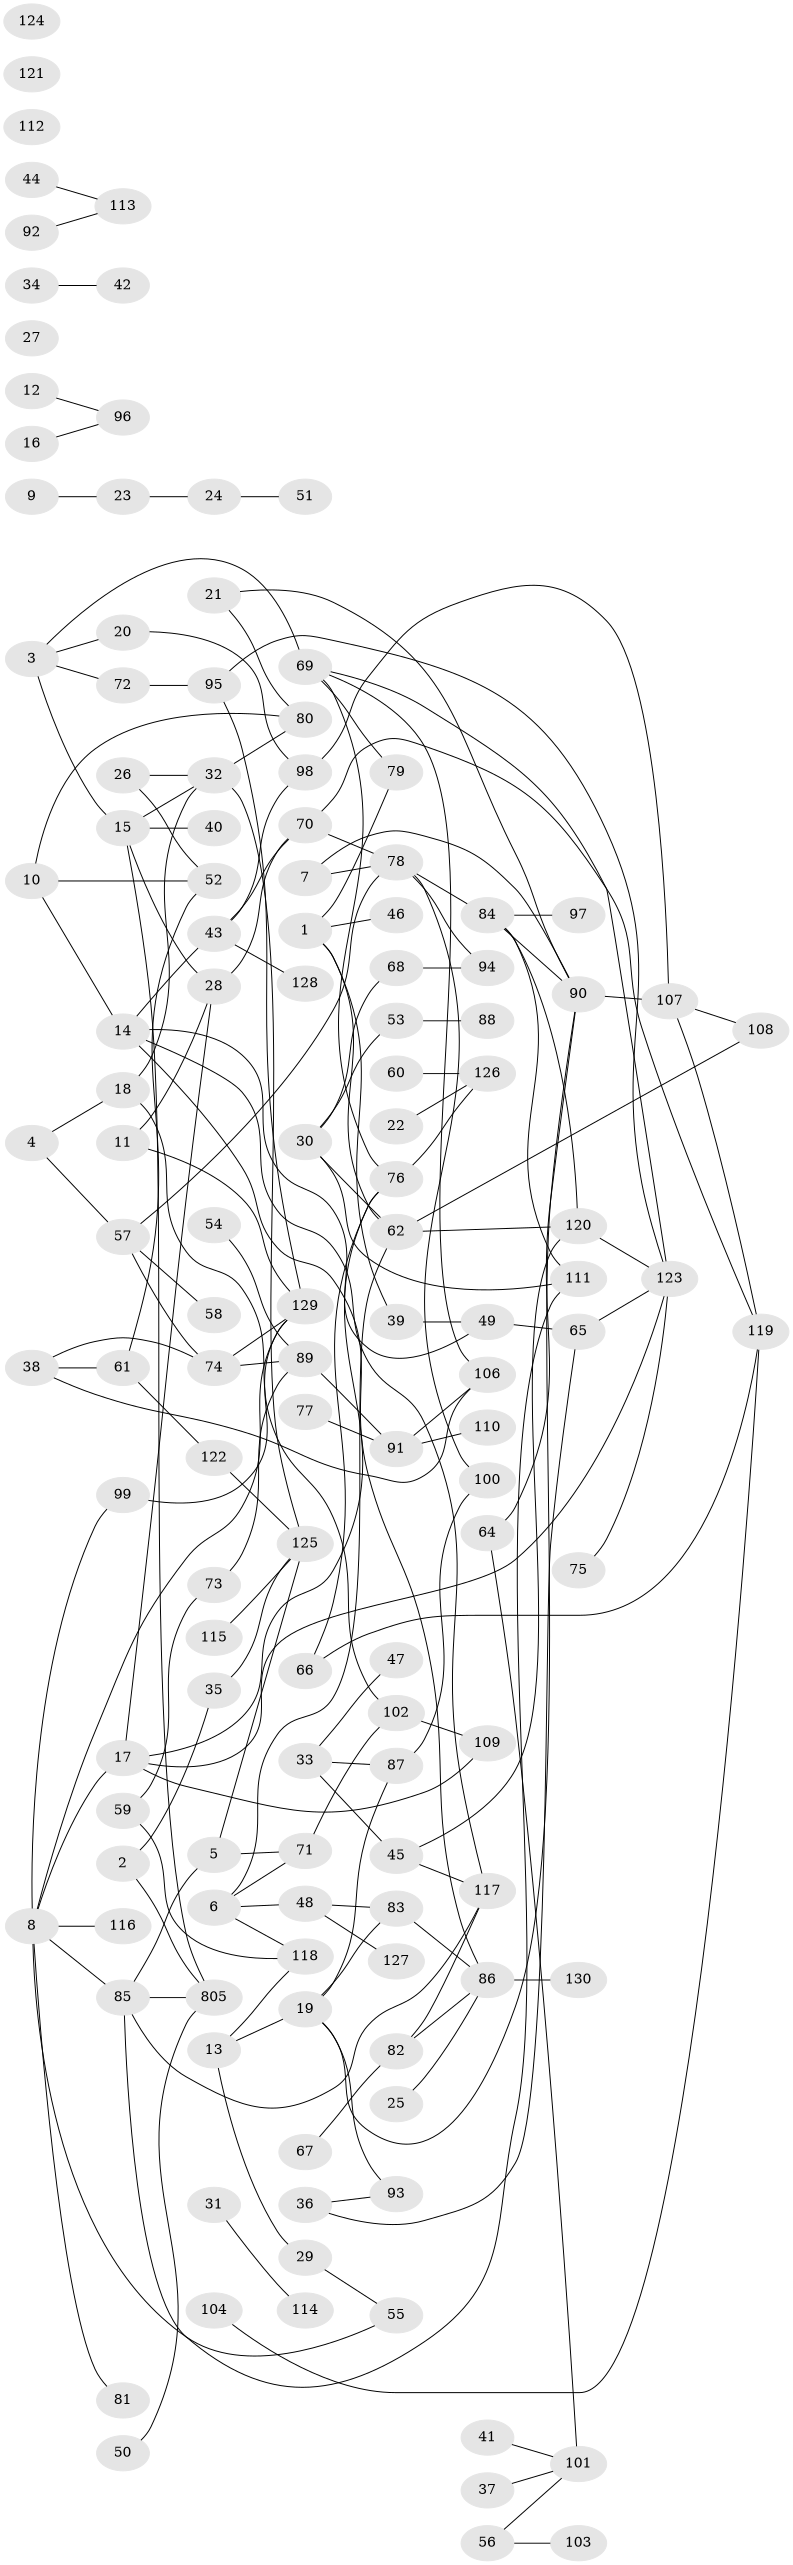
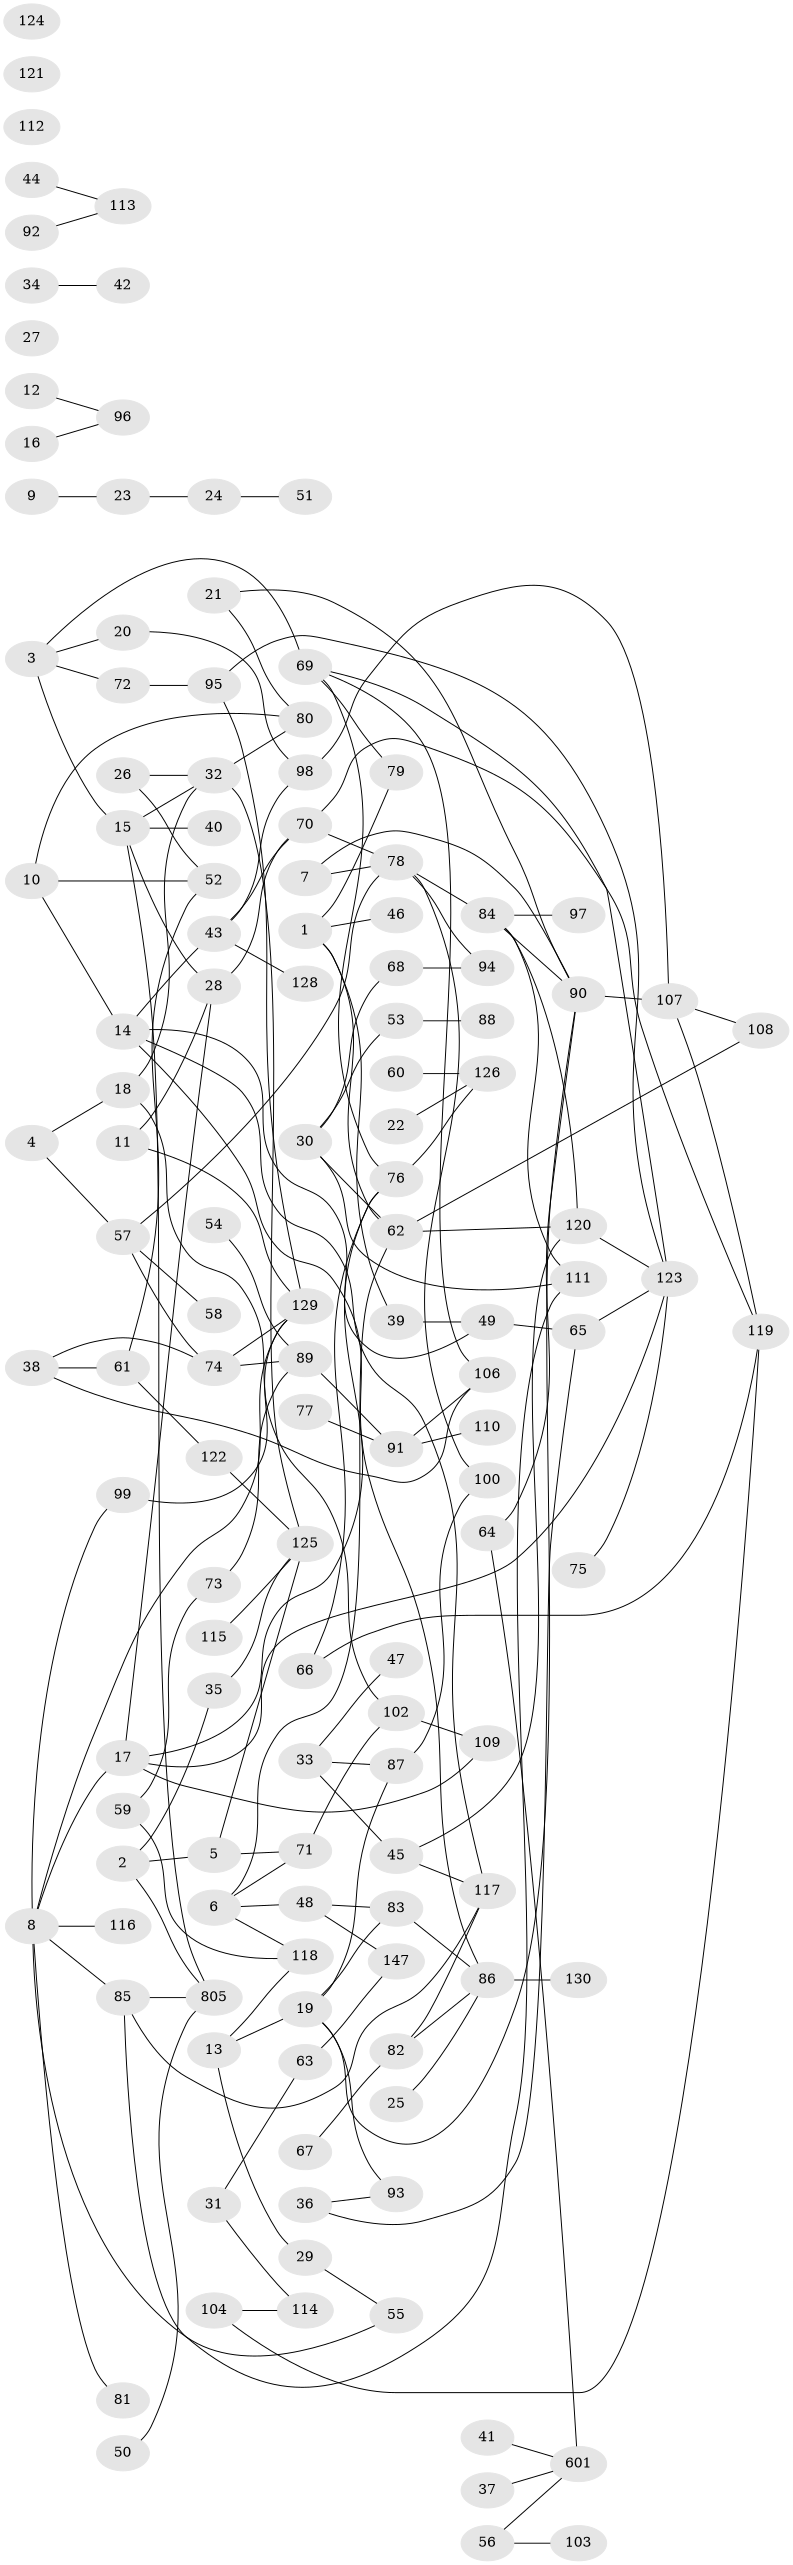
(160, 1933) -> (169, 1859)
(396, 1961) -> (396, 1961)
none -> (305, 2062)
none -> (260, 2310)
(579, 2464) -> (579, 2464)
